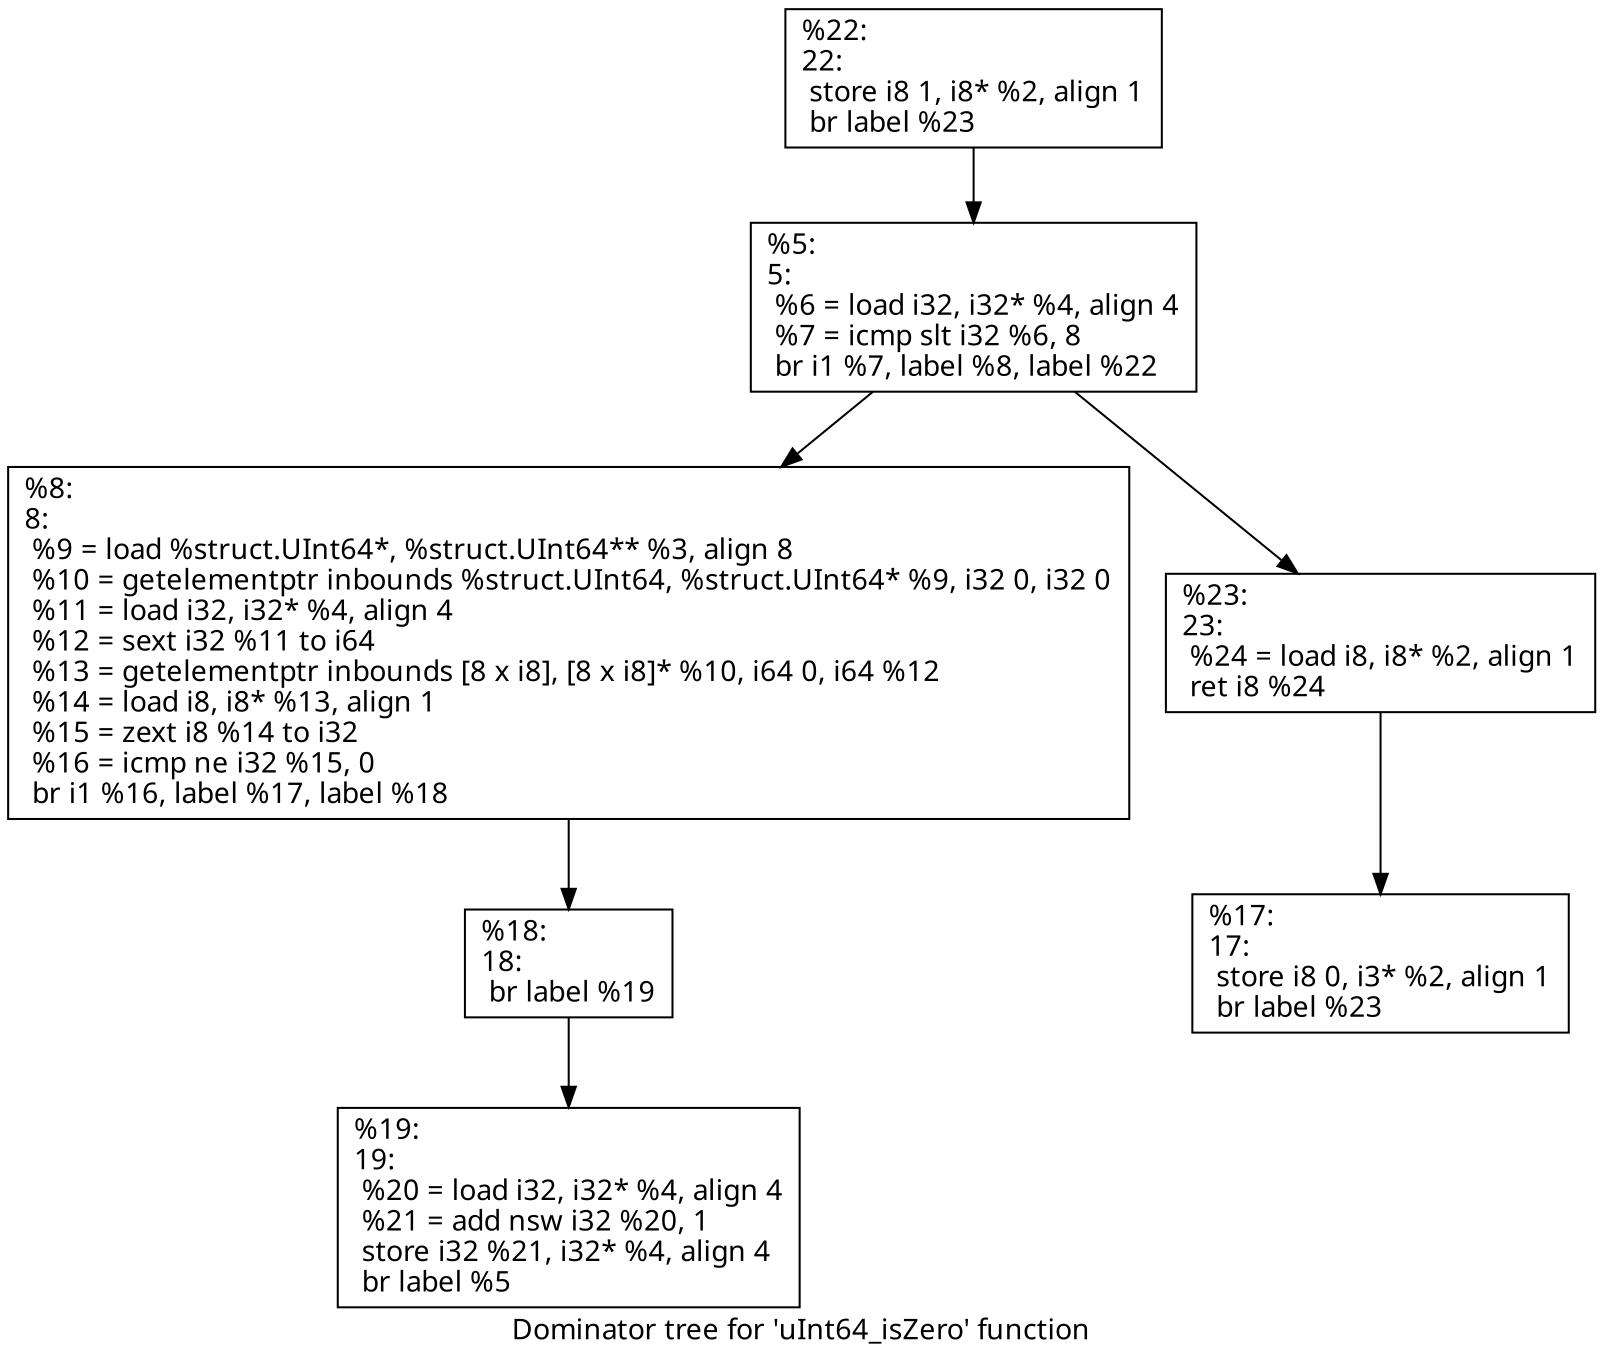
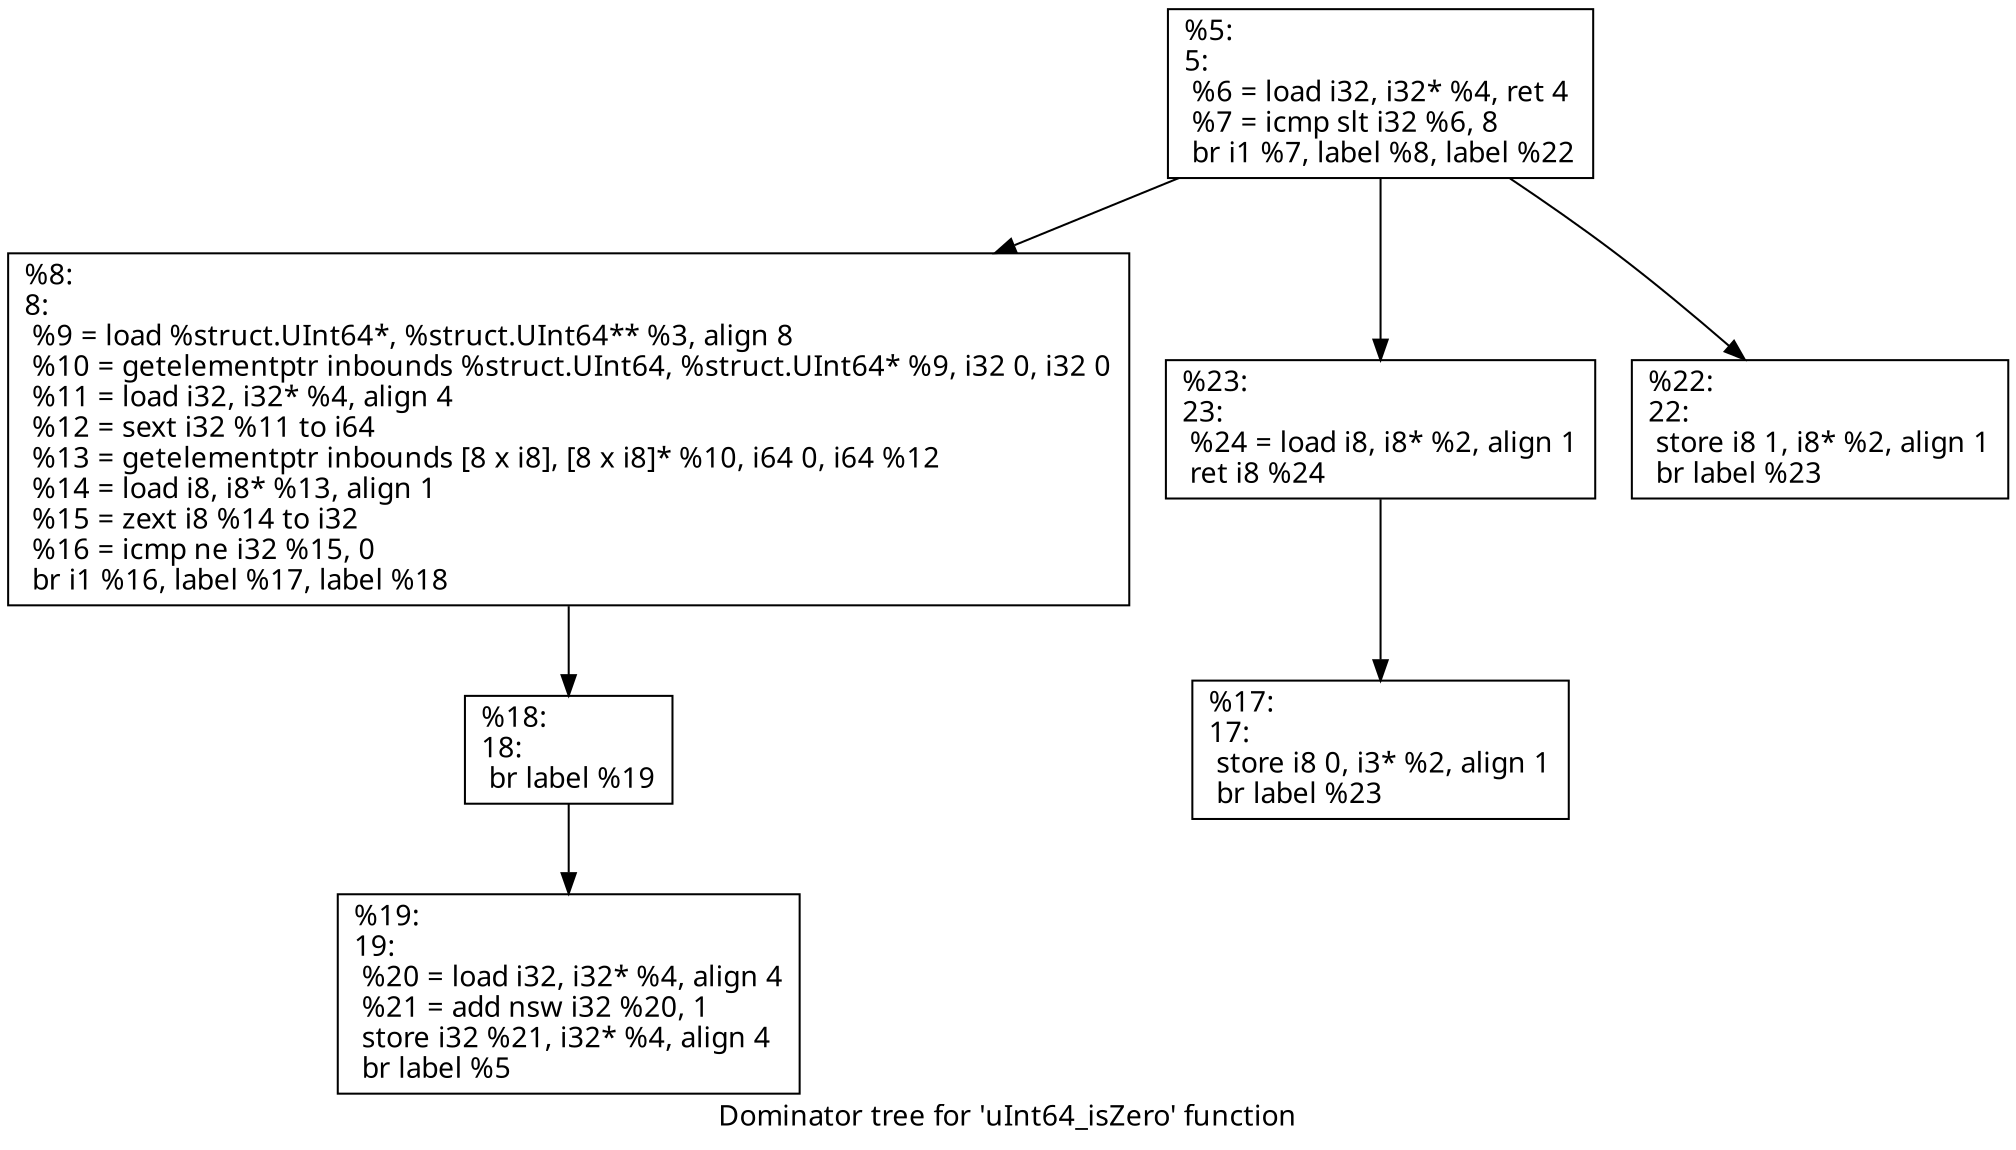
(974, 175) -> (1622, 258)
(974, 306) -> (1378, 93)
